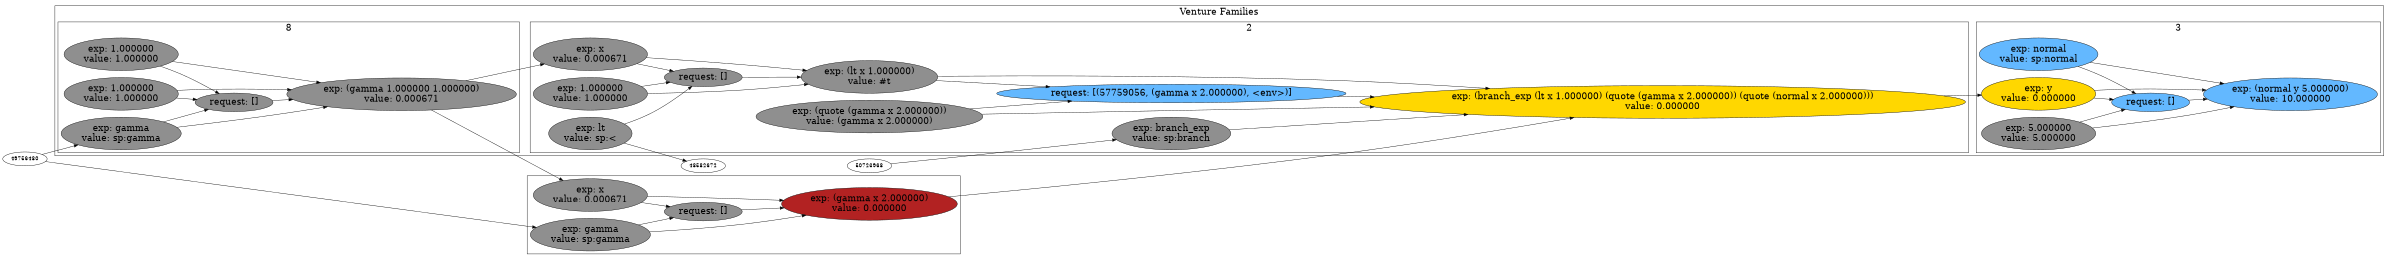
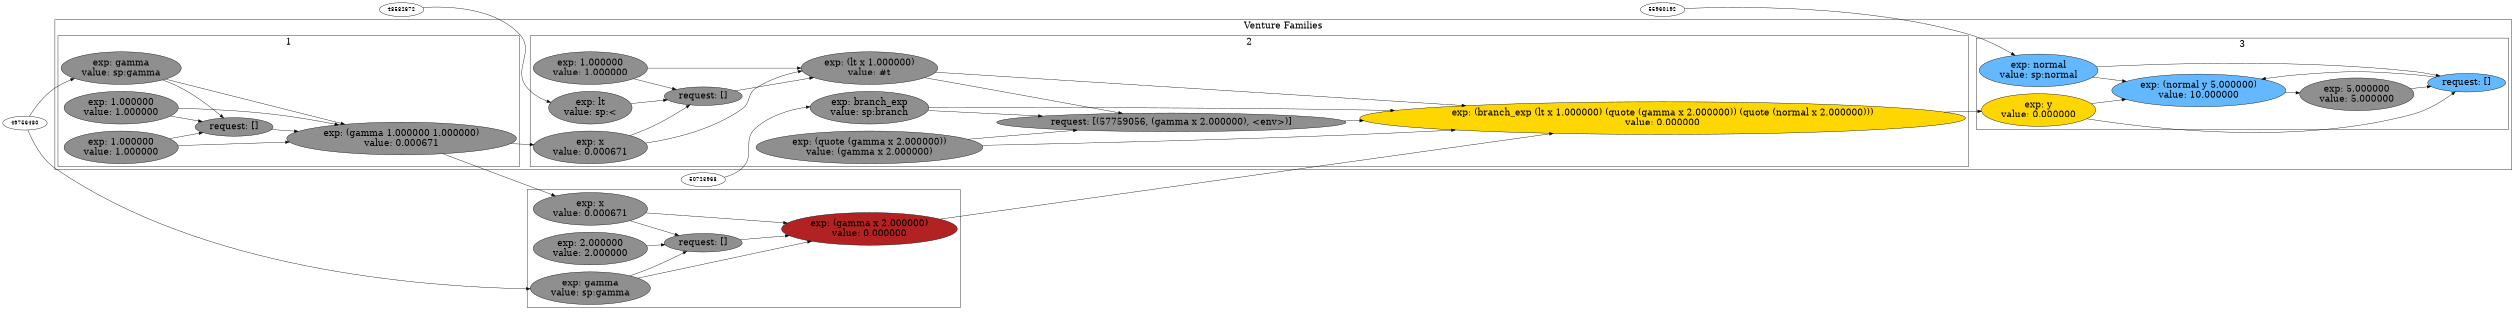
none -> (1663, 10)
(289, 28) -> (289, 42)
(1171, 93) -> (1171, 122)
none -> (983, 113)
(2161, 119) -> (2291, 93)
(649, 150) -> (511, 27)
none -> (590, 249)
